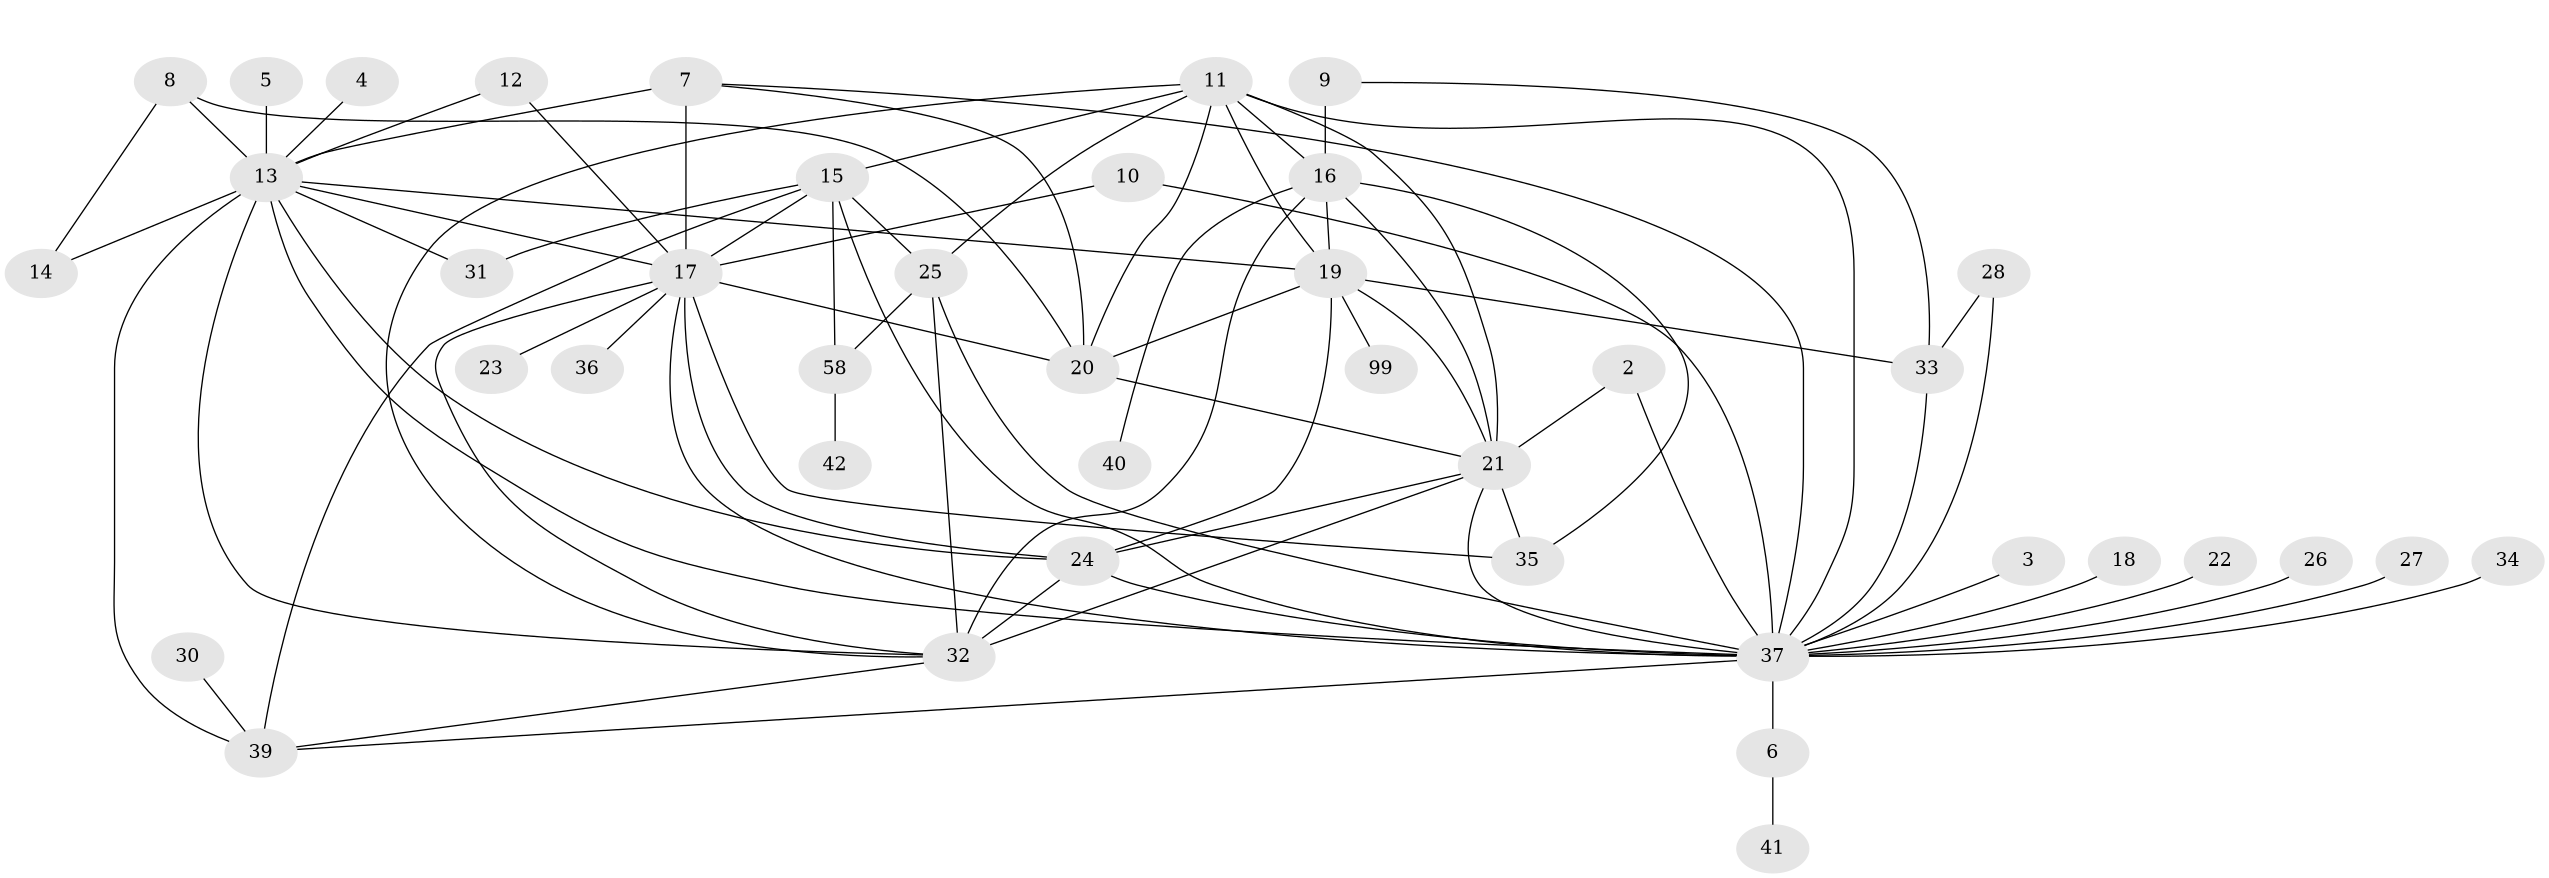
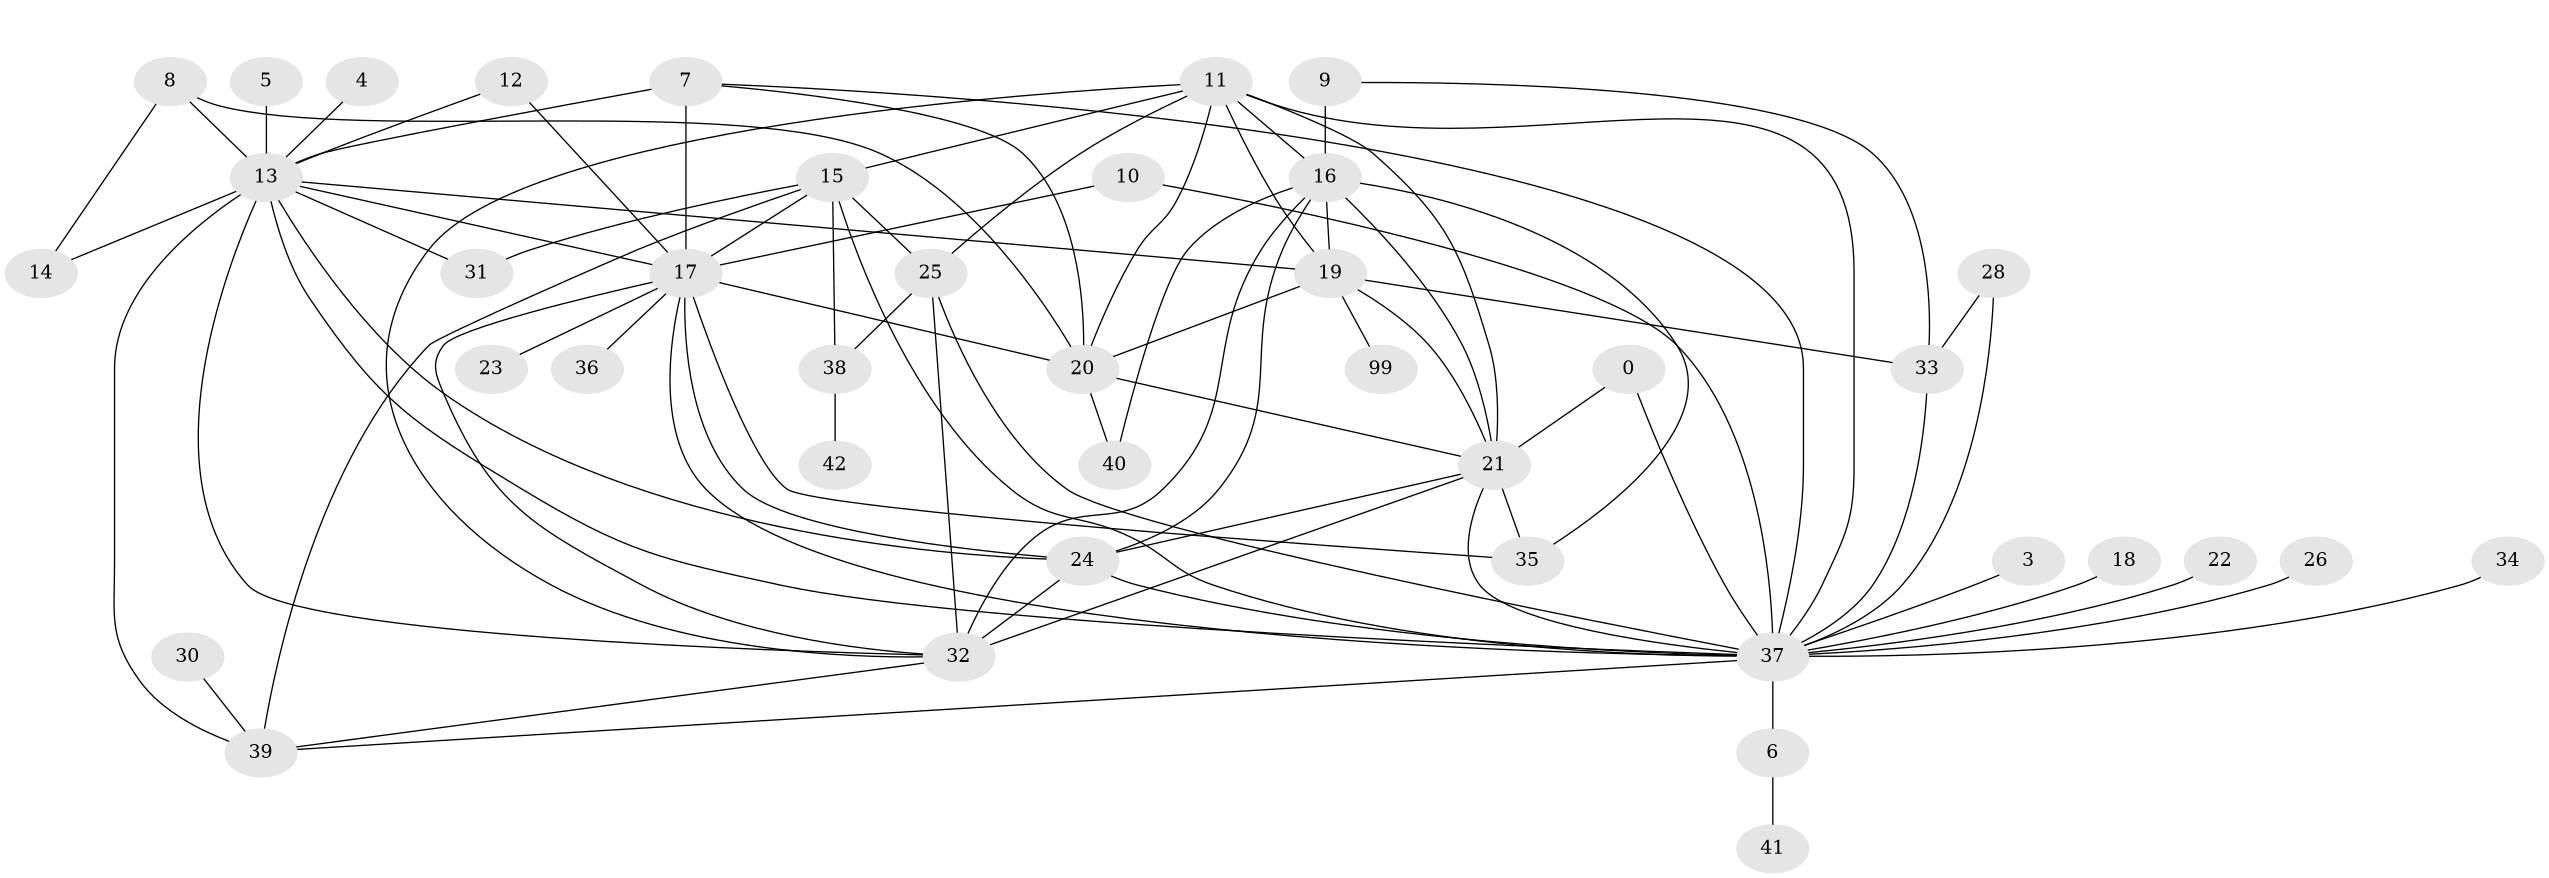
(835, 369) -> (835, 369)
(1629, 369) -> (1629, 369)
none -> (1099, 417)
(1285, 477) -> (1259, 394)
(2412, 561) -> none
